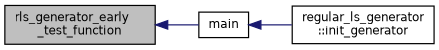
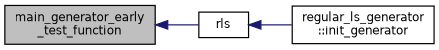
(80, 25) -> (80, 25)
(224, 25) -> (224, 25)
